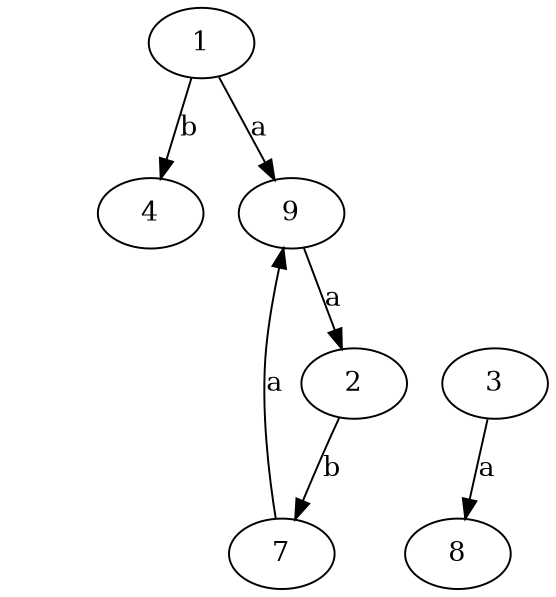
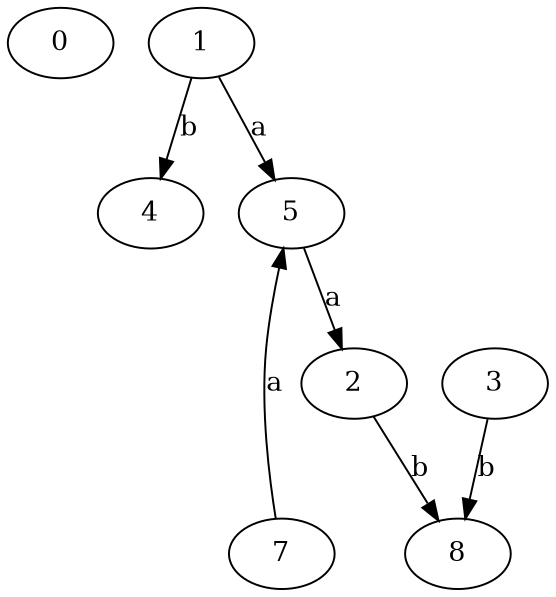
none -> (61, 43)
(292, 213) -> (292, 213)
(321, 459) -> (401, 460)
(487, 469) -> (487, 469)
